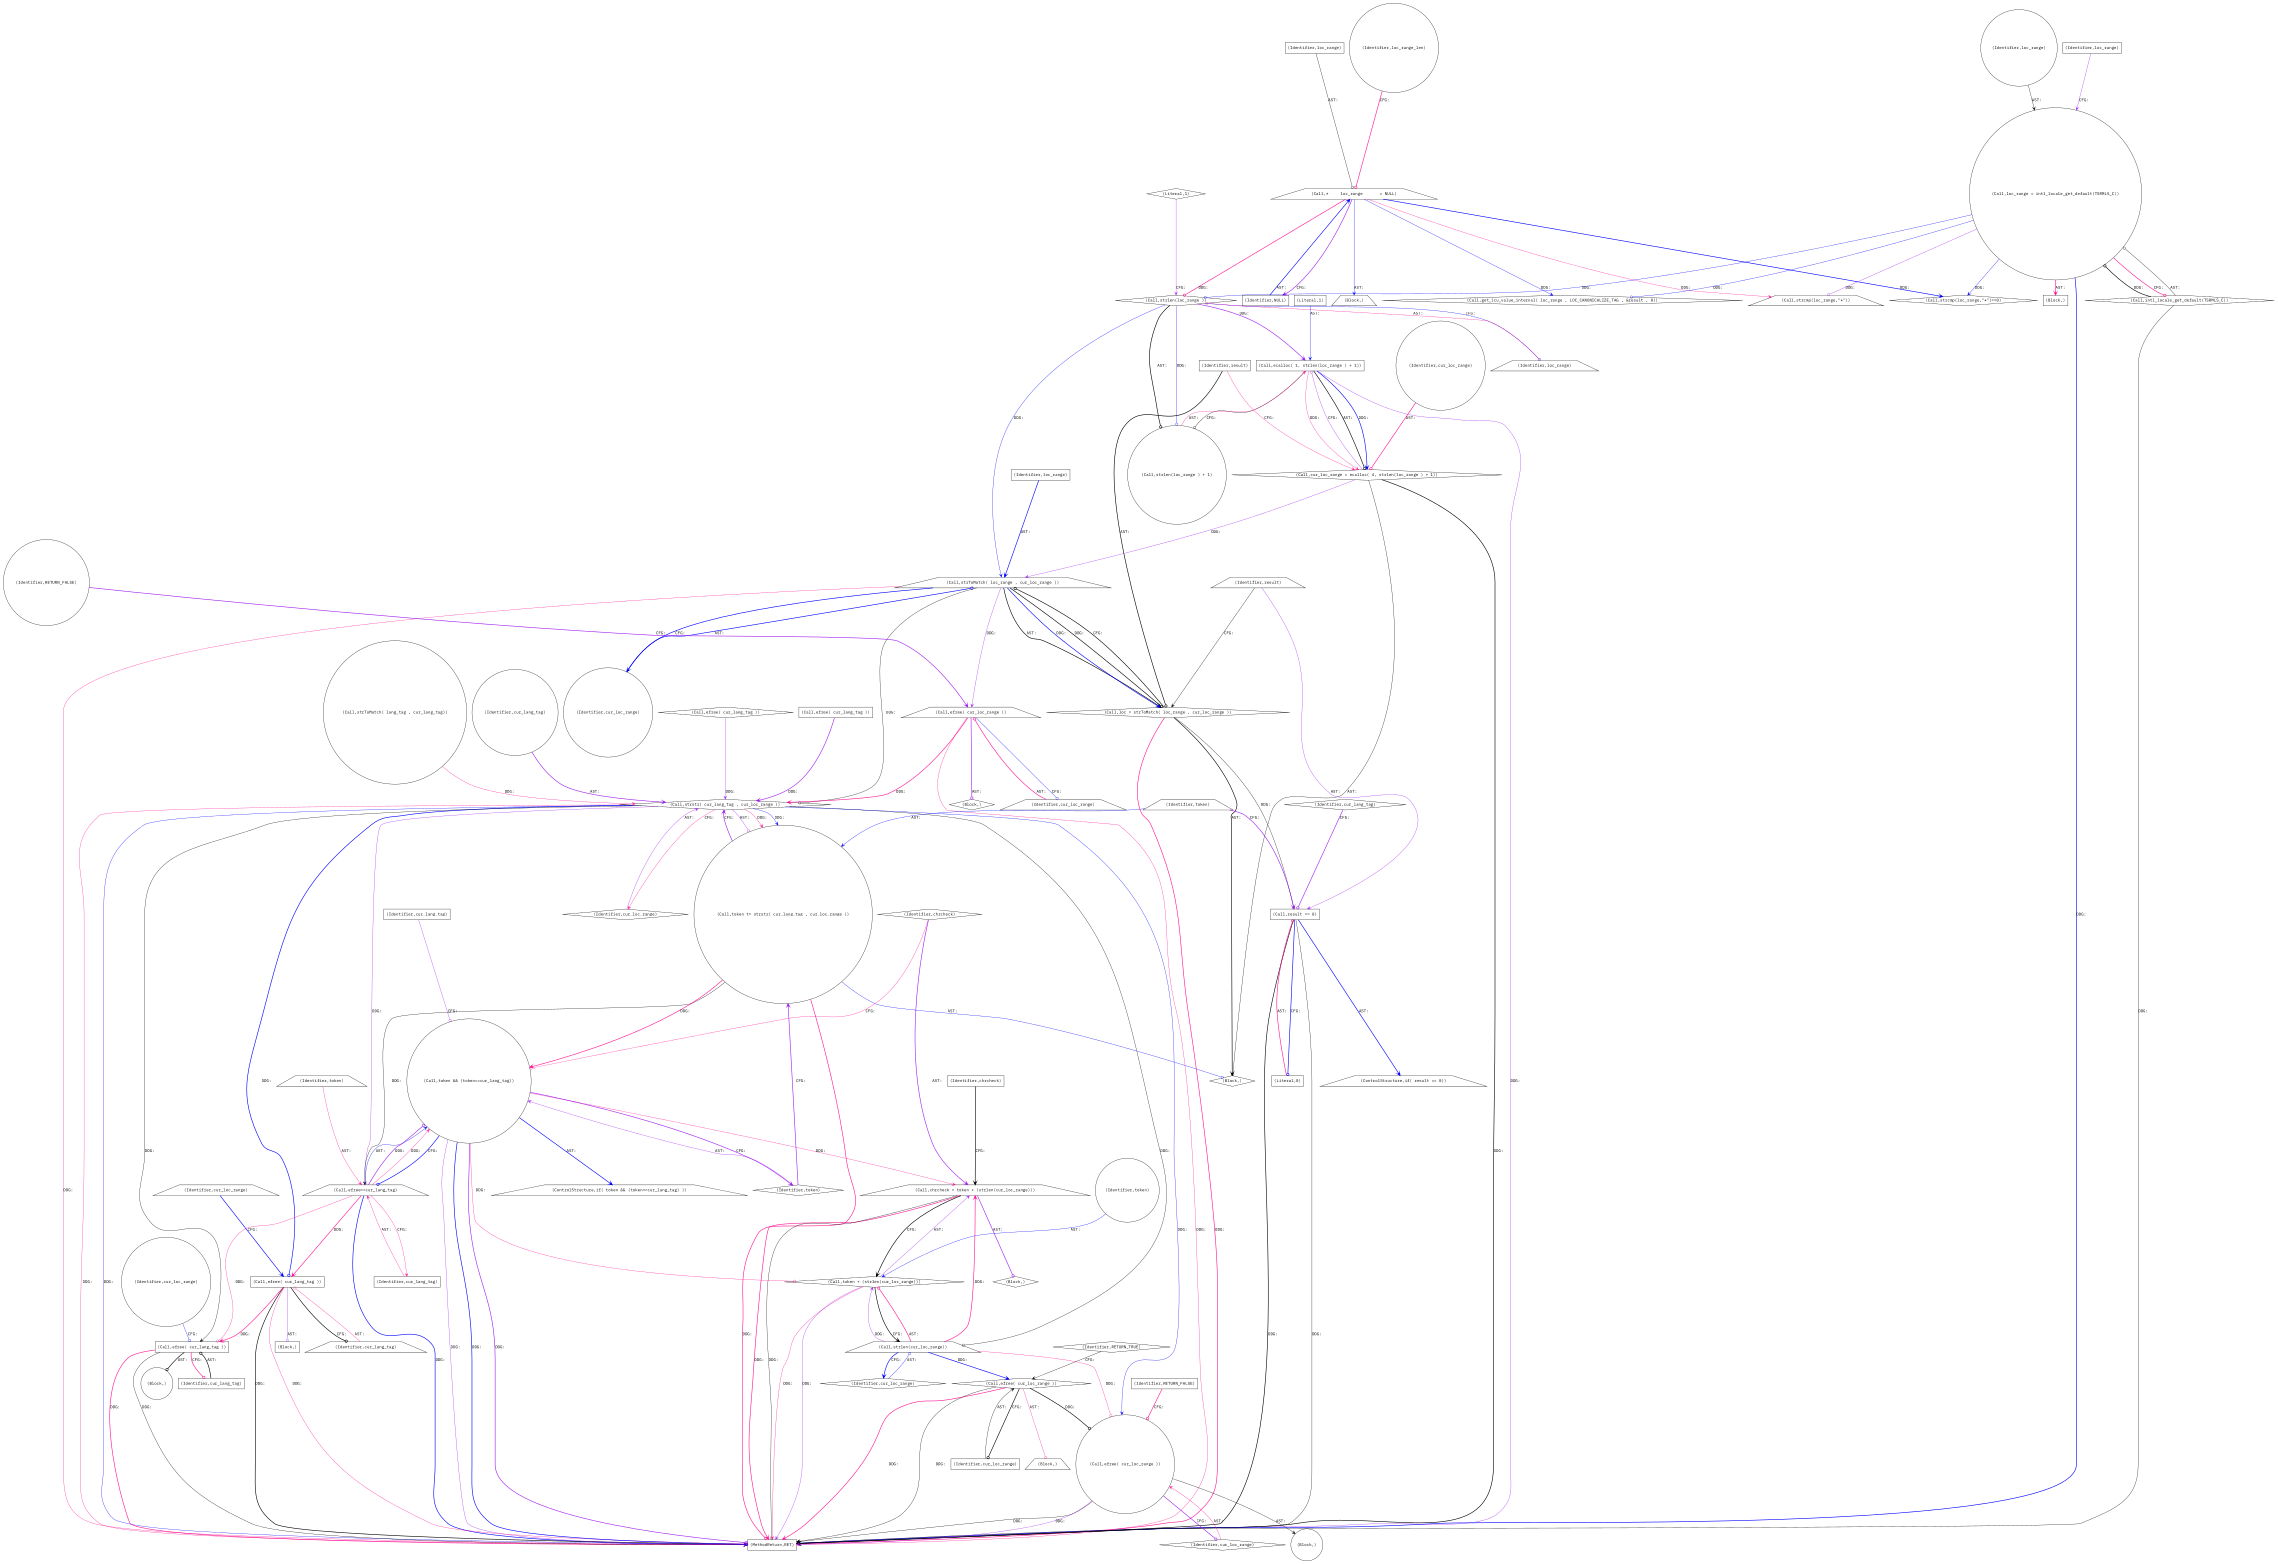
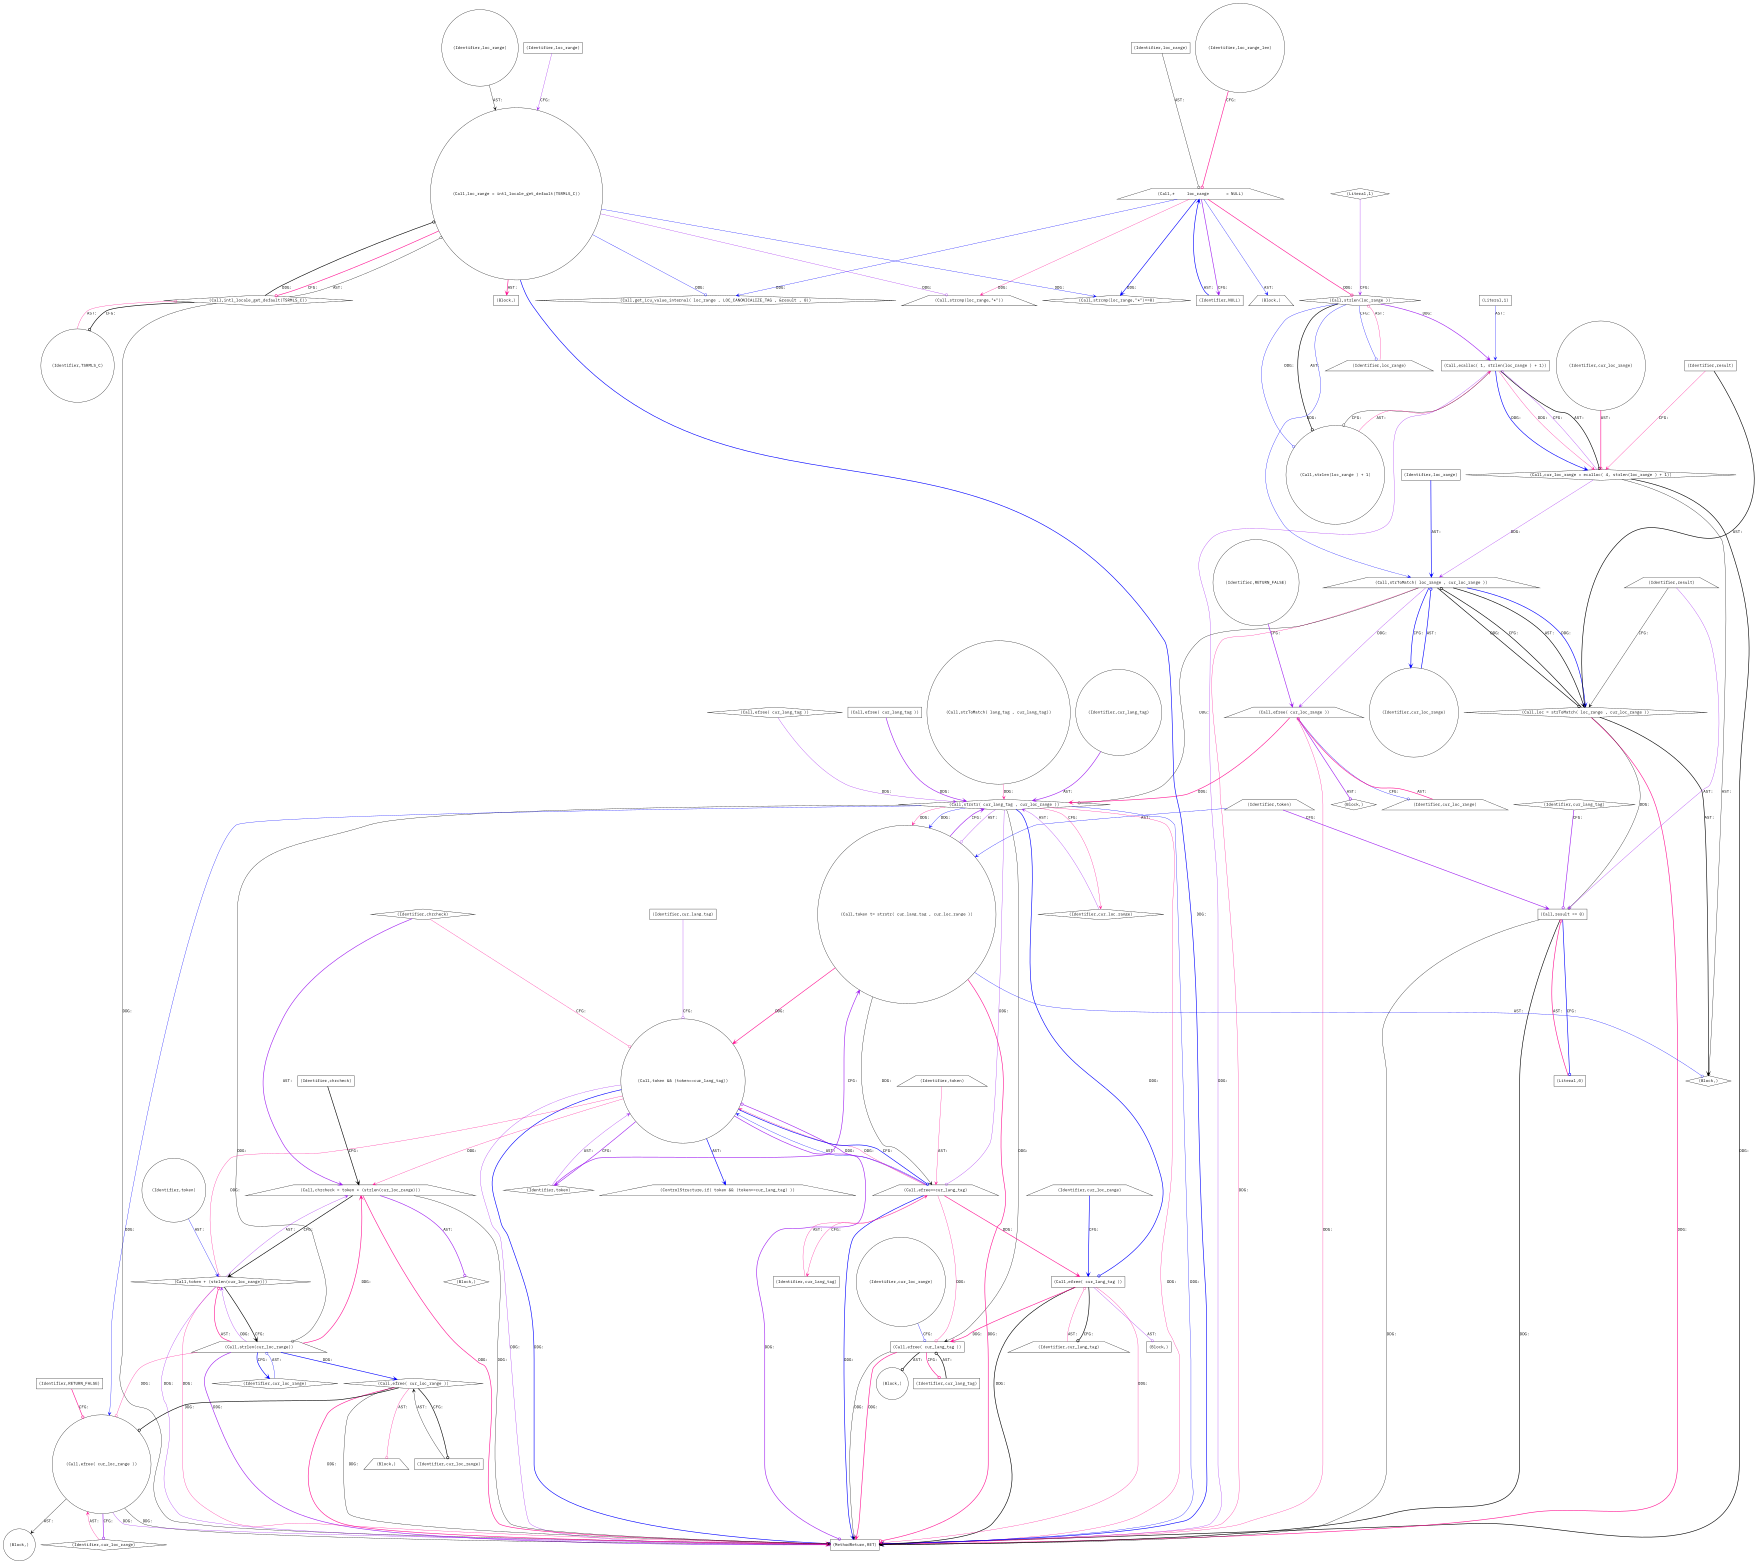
(1592, 285) -> none
none -> (78, 366)
(1403, 1081) -> none
(1112, 1347) -> none
none -> (327, 1523)
